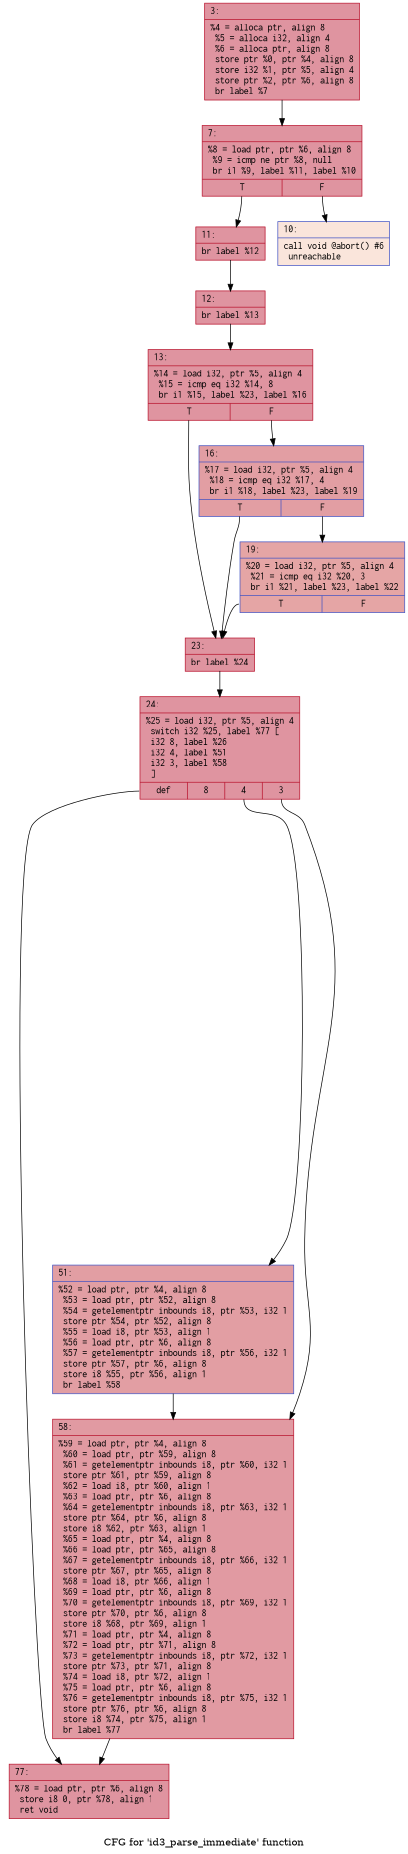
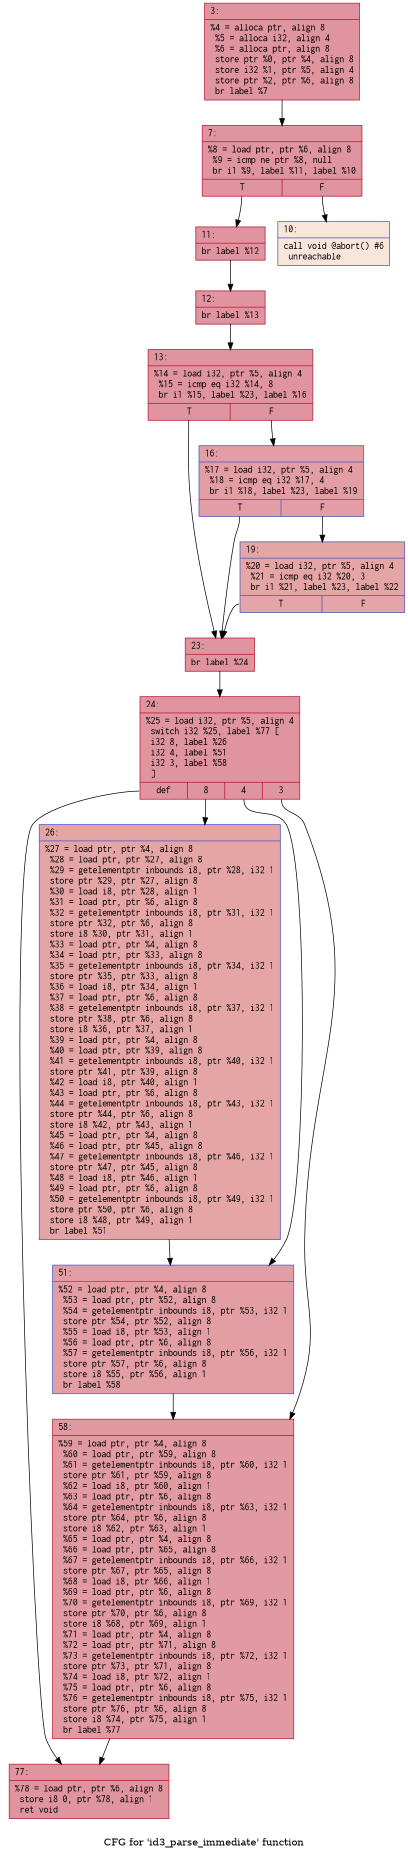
none -> (160, 1032)
